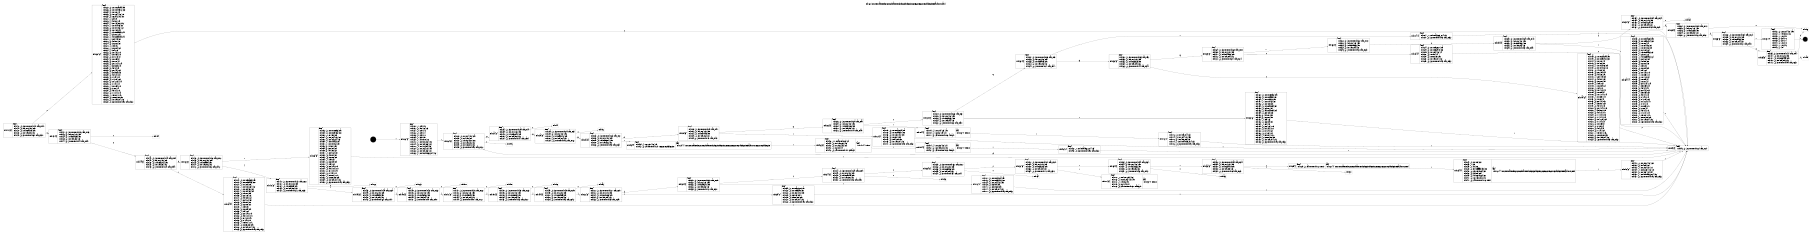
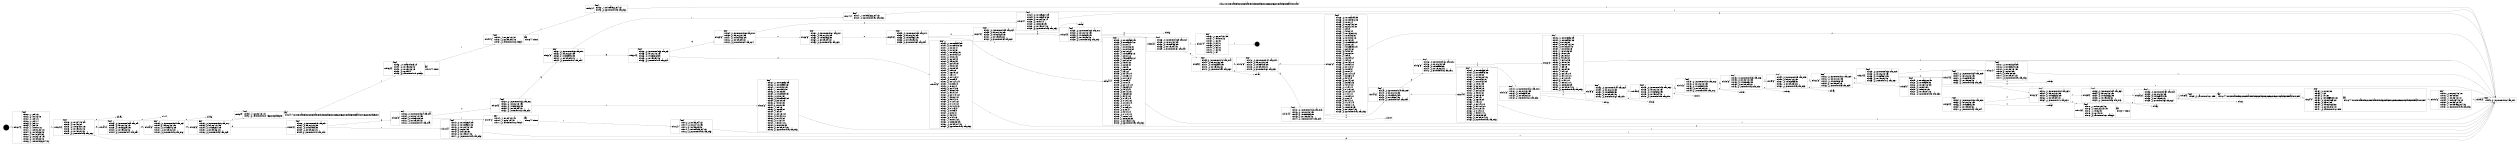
(1799, 41) -> (1234, 64)
(893, 172) -> (2006, 89)
